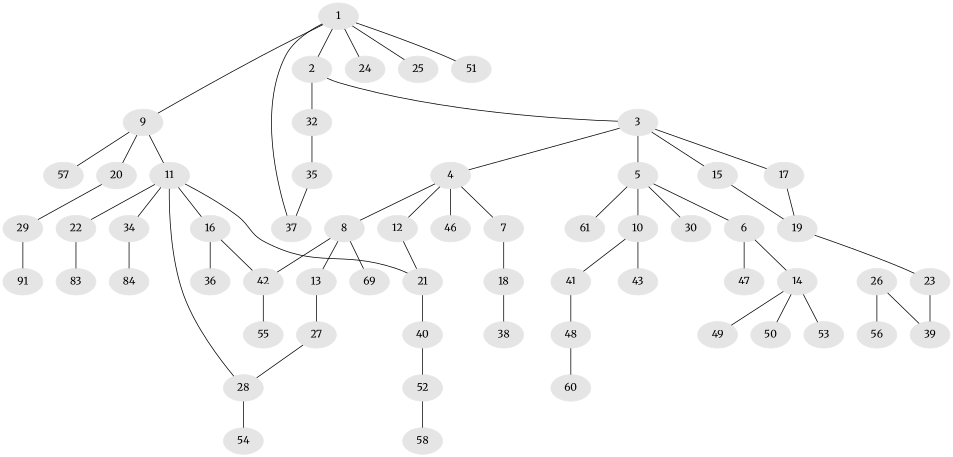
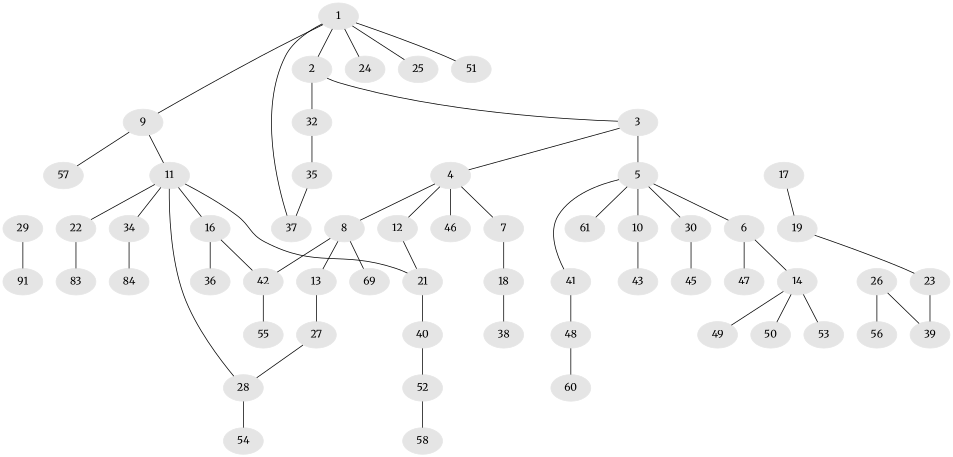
(711, 149) -> none
(117, 176) -> none
(718, 176) -> none
(604, 255) -> (563, 209)
none -> (691, 282)
